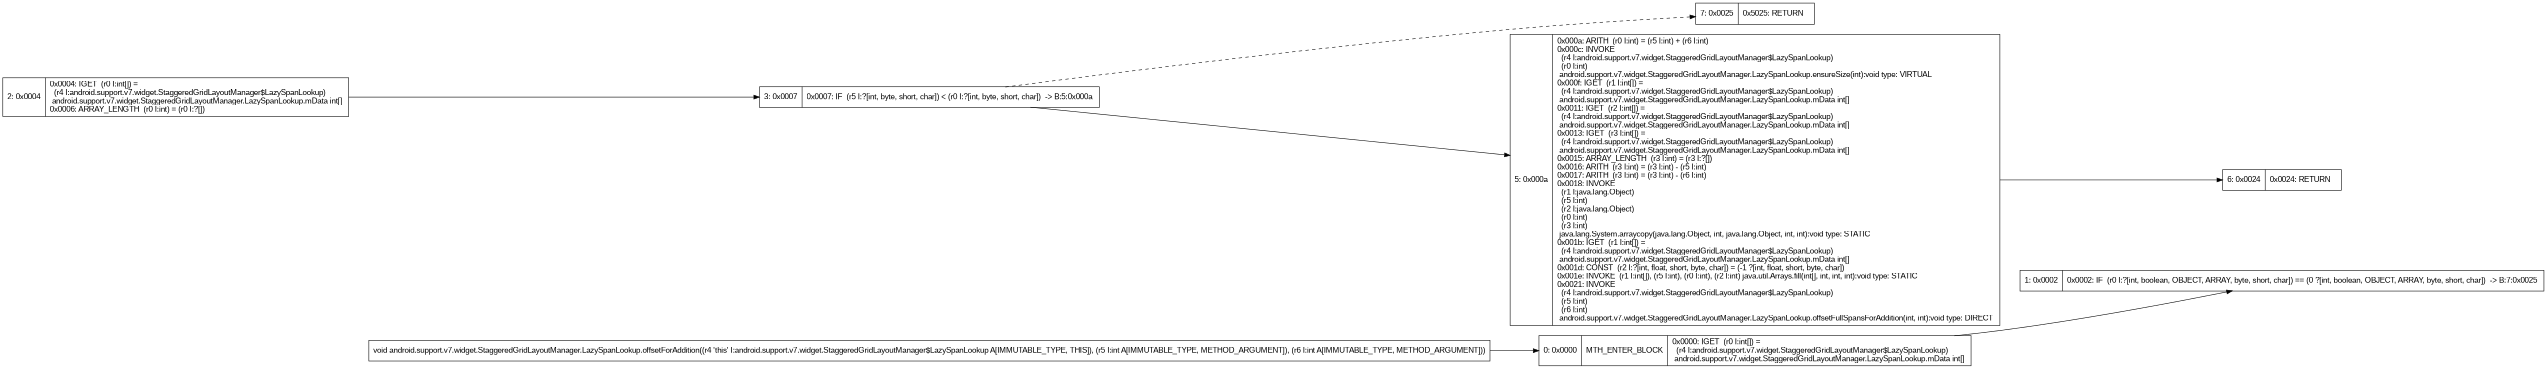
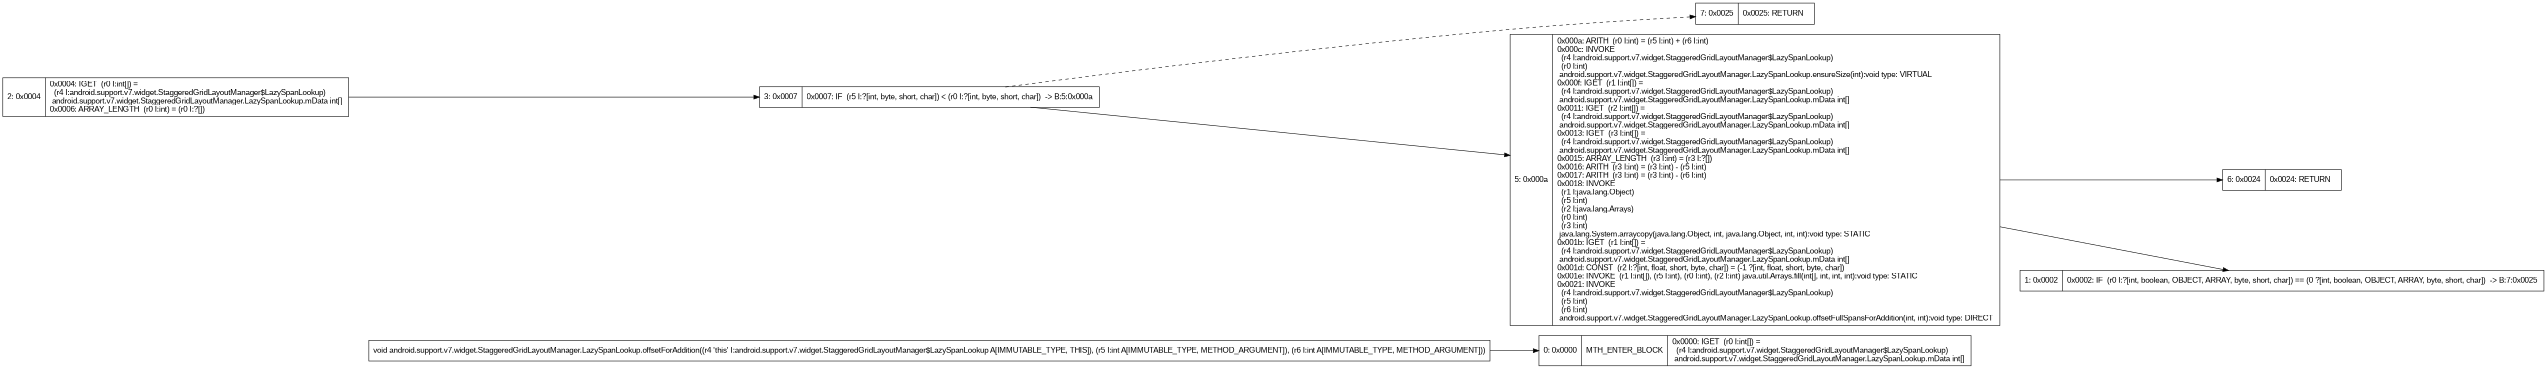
(1776, 13) -> (1776, 13)
(1596, 209) -> (1595, 209)
(2091, 317) -> (2112, 248)
